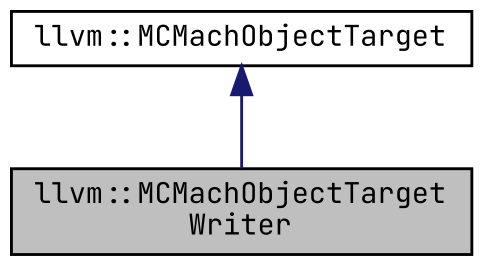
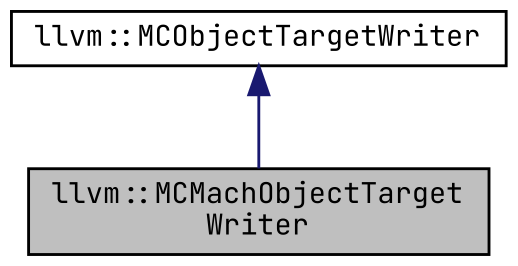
(242, 39) -> (259, 39)
